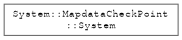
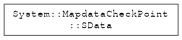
(91, 20) -> (91, 20)
